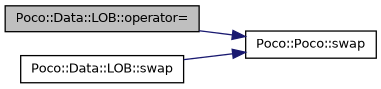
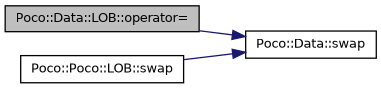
(311, 45) -> (311, 45)
(102, 69) -> (102, 69)
